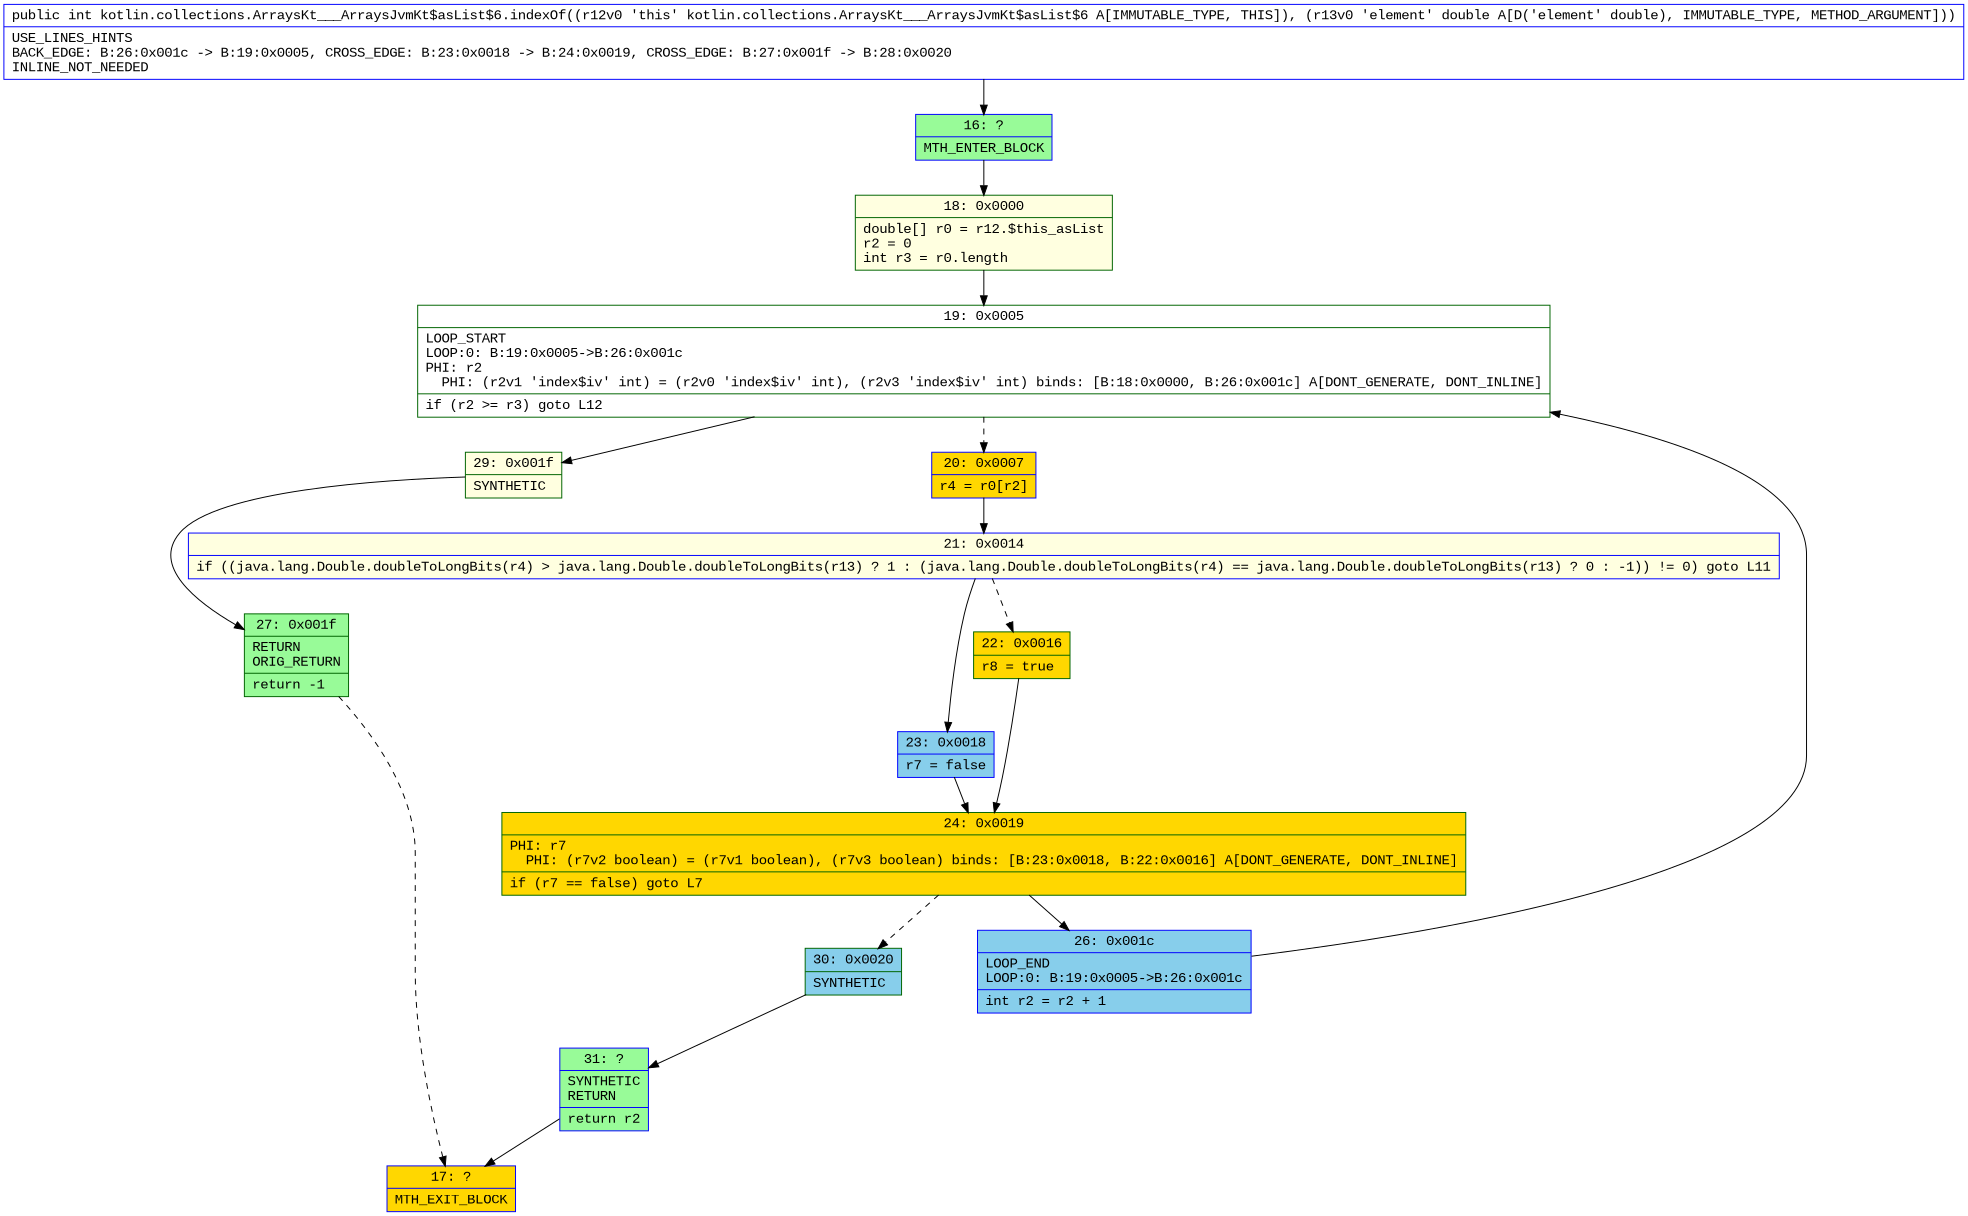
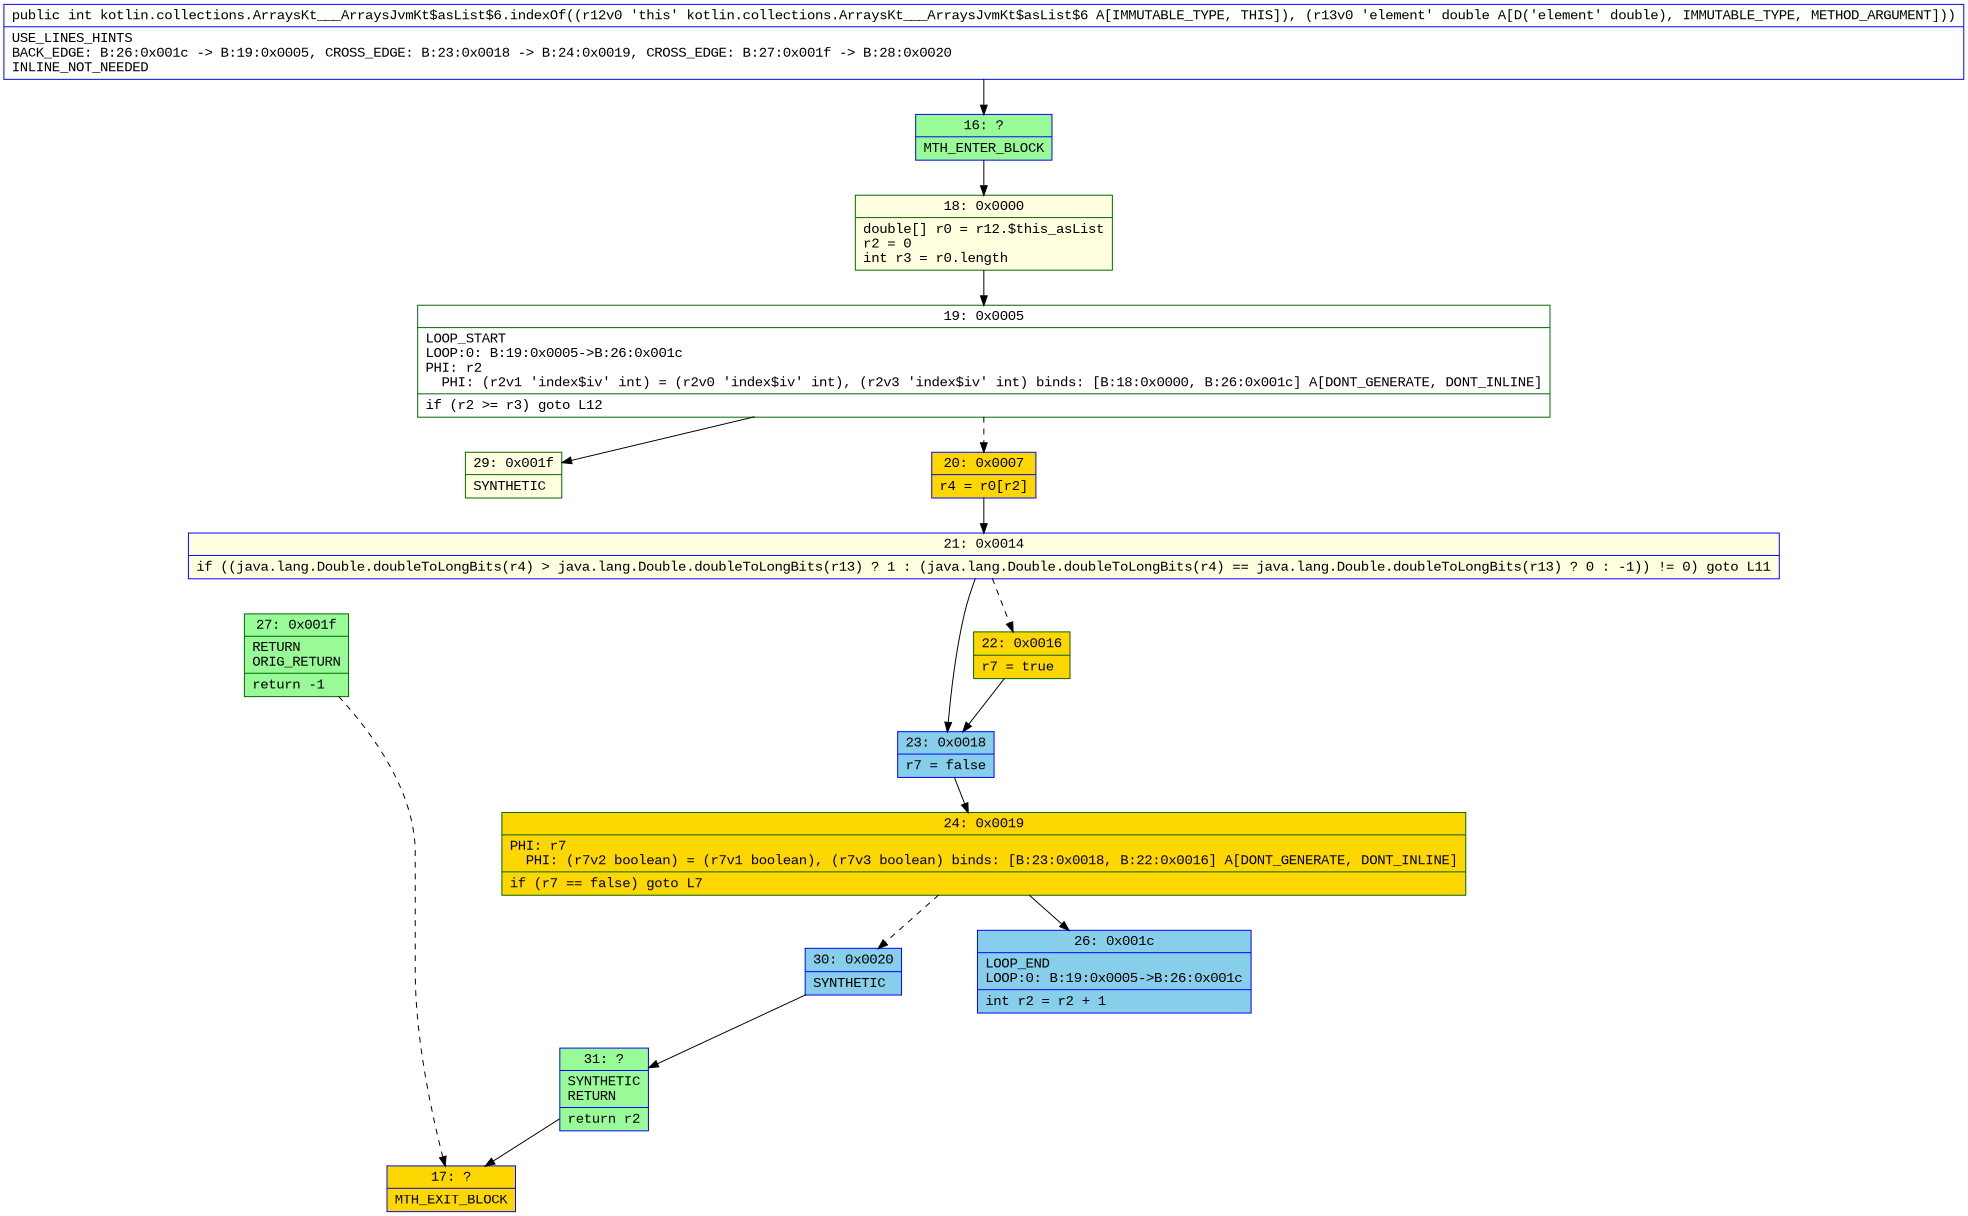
(258, 499) -> none
(1018, 666) -> (1018, 666)
(1009, 741) -> (987, 701)
(1781, 804) -> none
(853, 972) -> (853, 972)
